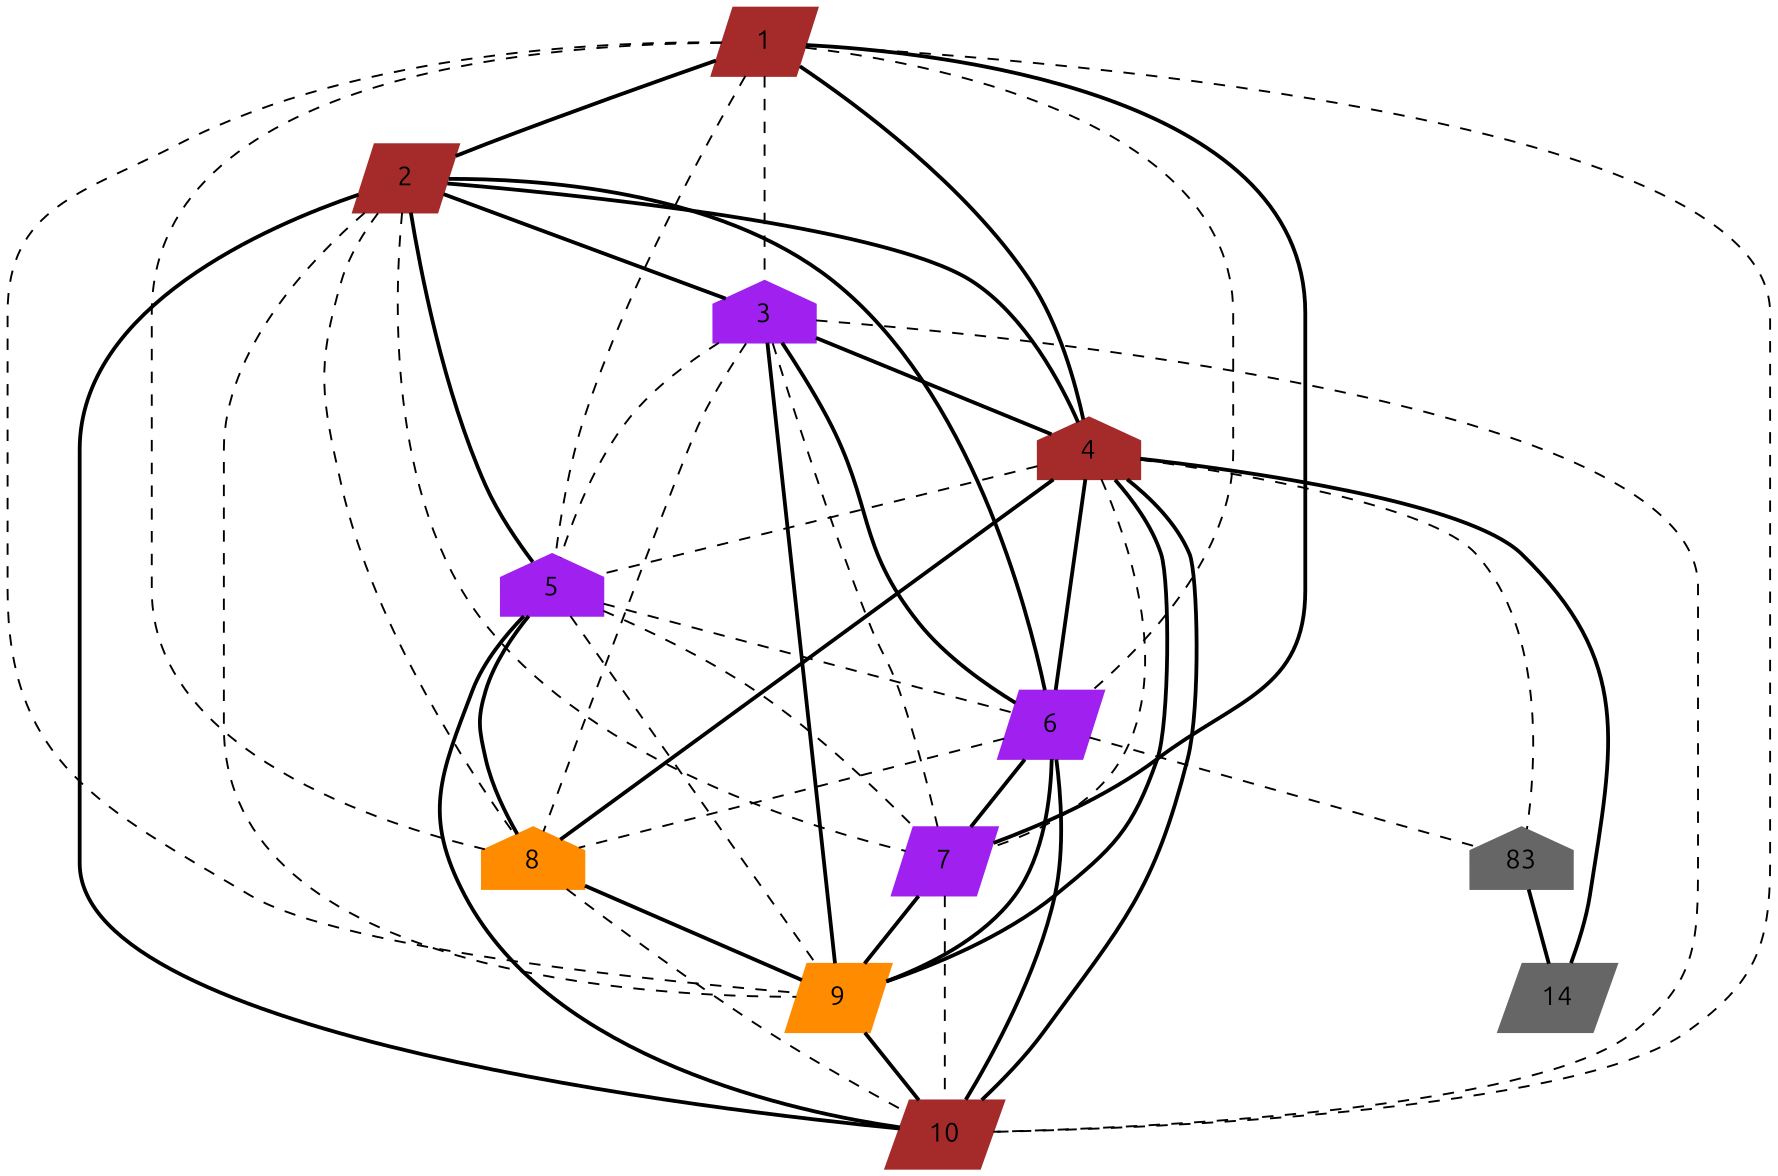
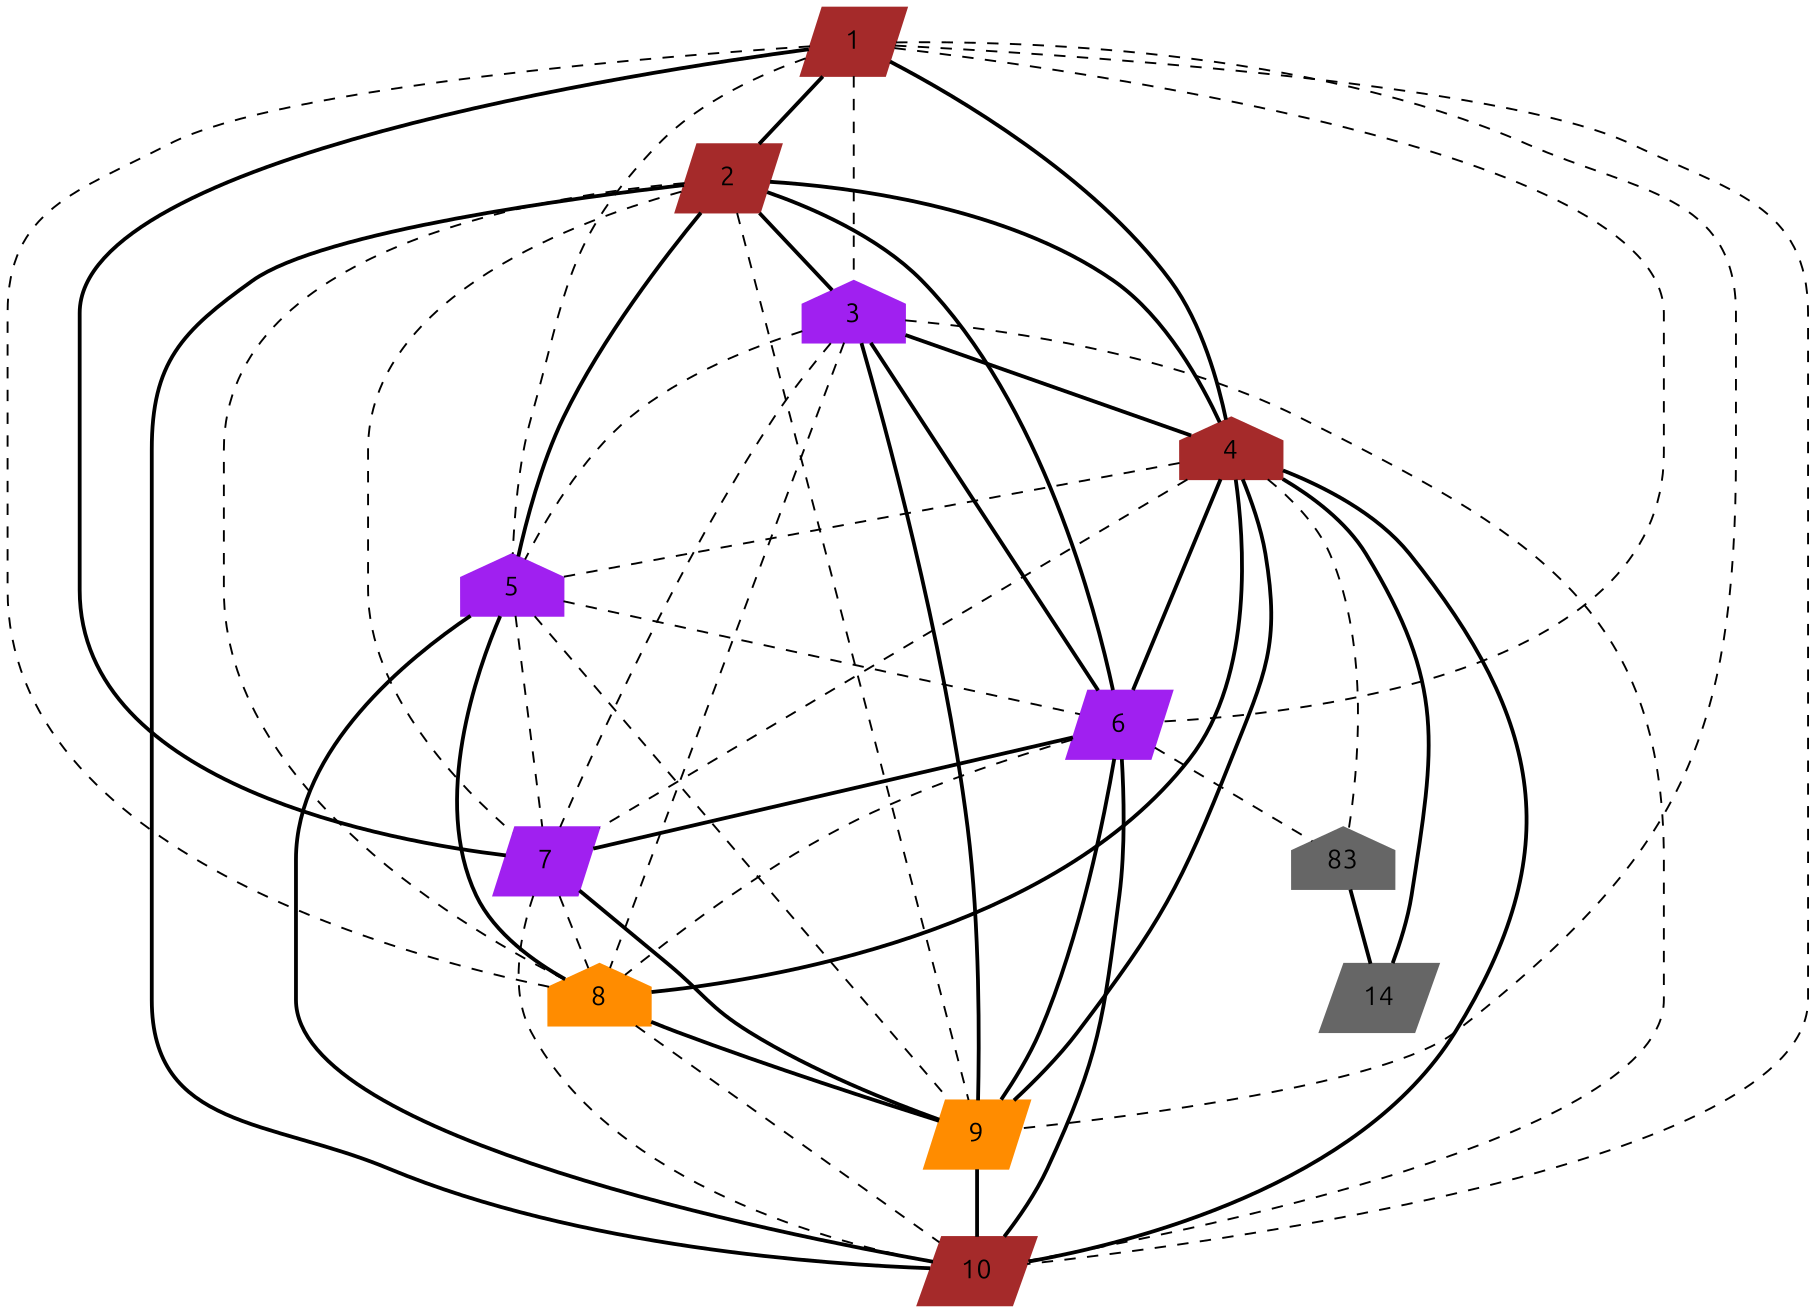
none -> (574, 932)
